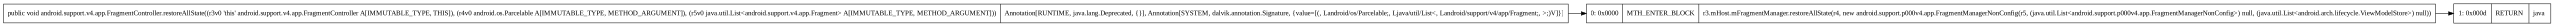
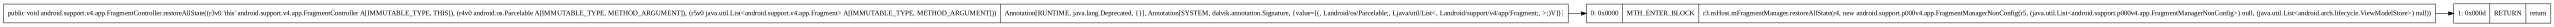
(2539, 13) -> (2538, 13)
